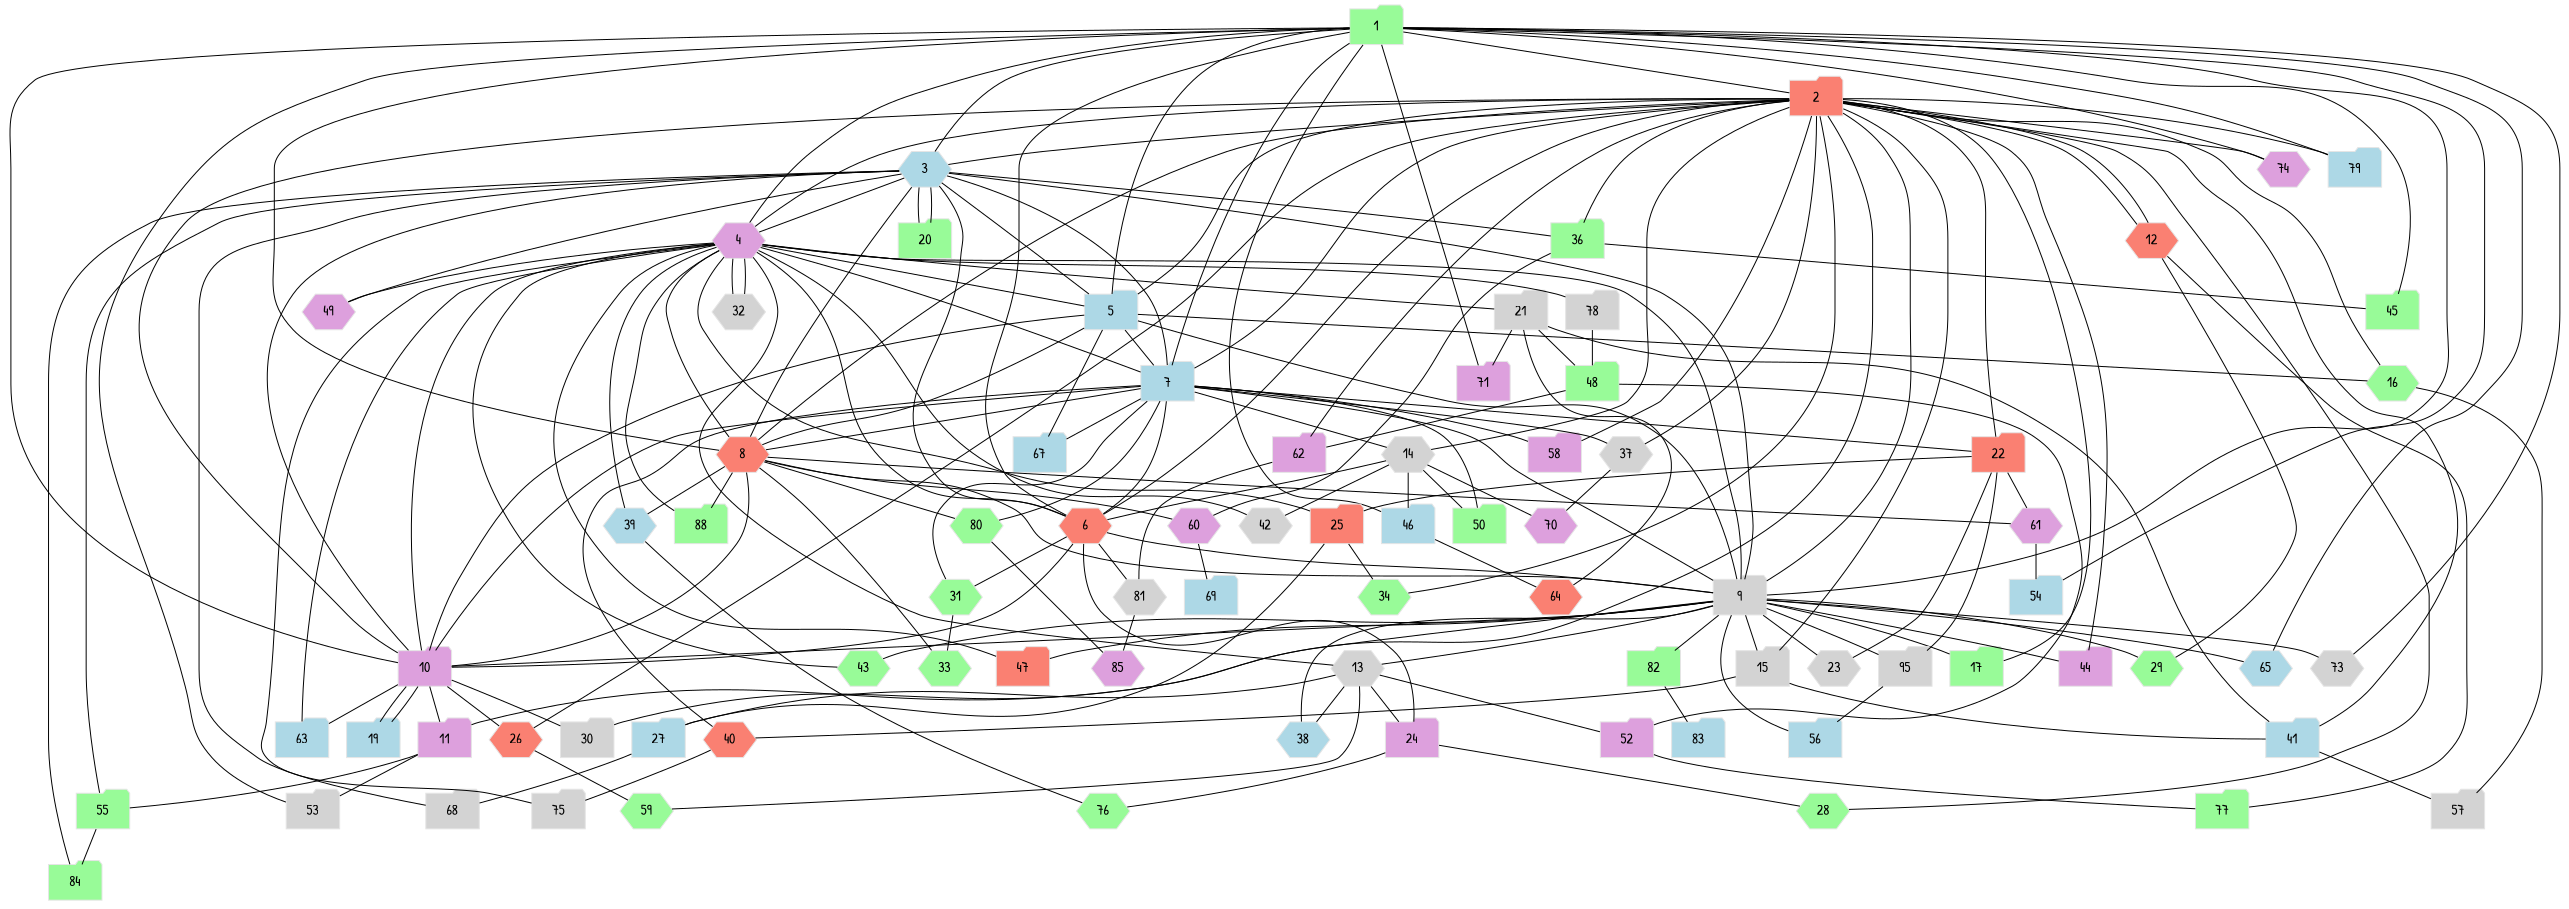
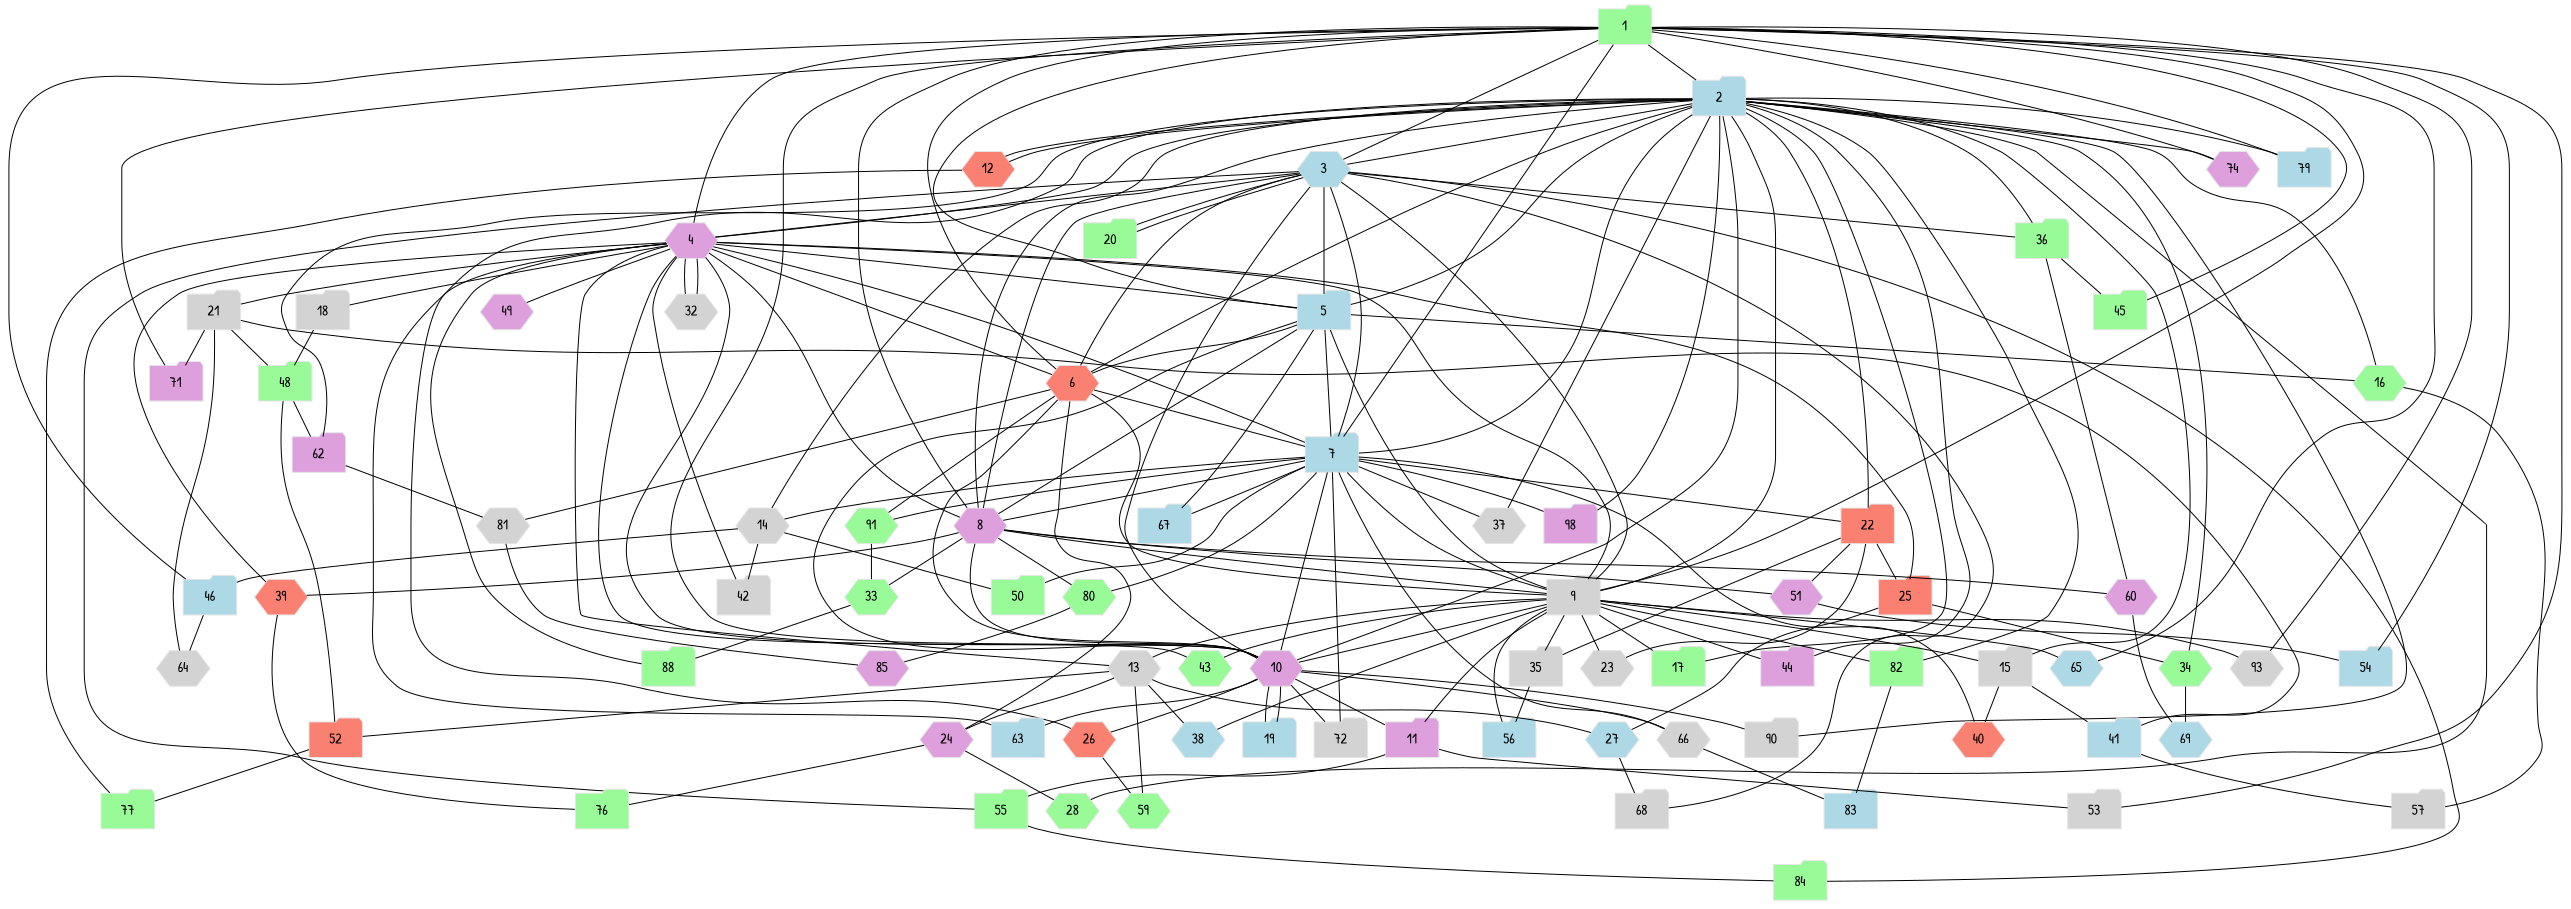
(1816, 98) -> (1719, 98)
(622, 228) -> none
(2298, 311) -> (2014, 372)
(1592, 312) -> (323, 312)
(743, 455) -> (980, 526)
(1555, 455) -> (1571, 526)
(1289, 482) -> (1189, 349)
(725, 486) -> (785, 628)
(630, 526) -> (281, 597)
(1266, 526) -> (744, 597)
(1551, 526) -> none
(2036, 526) -> (1796, 597)
(956, 597) -> (871, 526)
(1211, 597) -> (2186, 740)
(1556, 597) -> (183, 668)
(425, 668) -> (1276, 668)
(1023, 668) -> none
(1905, 668) -> (1536, 668)
(2157, 668) -> none
(2337, 668) -> (2257, 668)
none -> (2186, 704)
(587, 740) -> (1772, 740)
(659, 740) -> (1612, 740)
none -> (1341, 740)
(1412, 740) -> (947, 740)
(1627, 740) -> (336, 740)
none -> (1683, 740)
(559, 811) -> none
(1103, 811) -> (602, 811)
